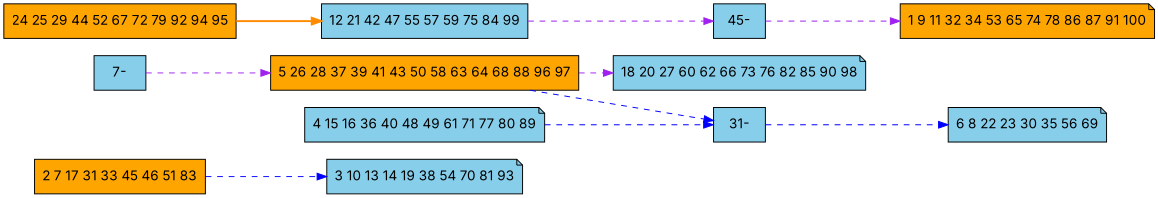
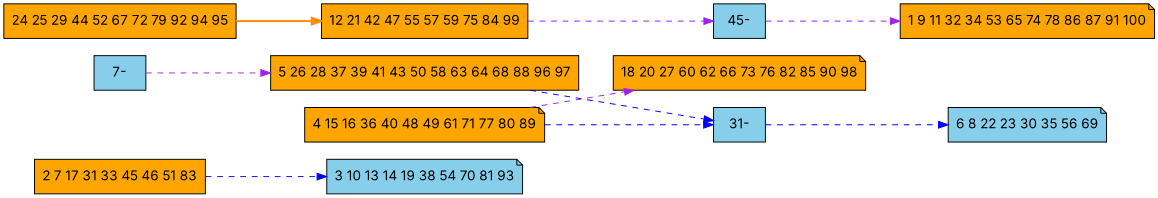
(425, 21) -> (425, 21)
(591, 73) -> (563, 102)
(739, 73) -> (739, 73)
(425, 125) -> (425, 125)
